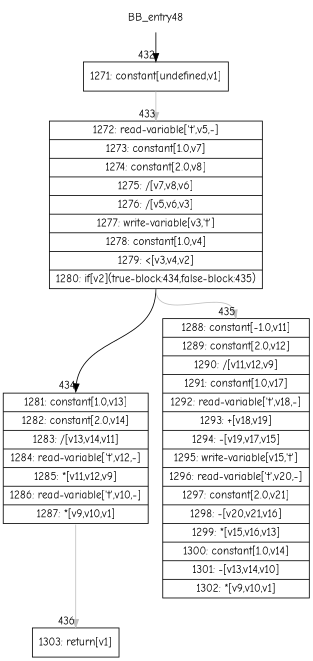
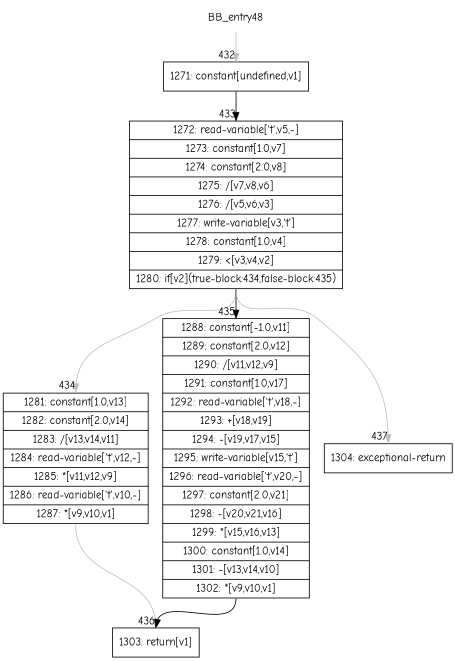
(156, 43) -> (236, 43)
(156, 102) -> (236, 102)
(192, 304) -> (236, 300)
(119, 338) -> (150, 322)
none -> (388, 458)
none -> (200, 613)
